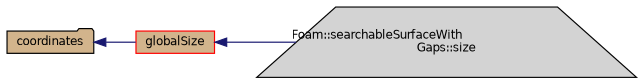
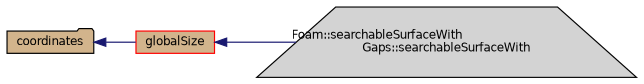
(447, 42) -> (447, 42)
